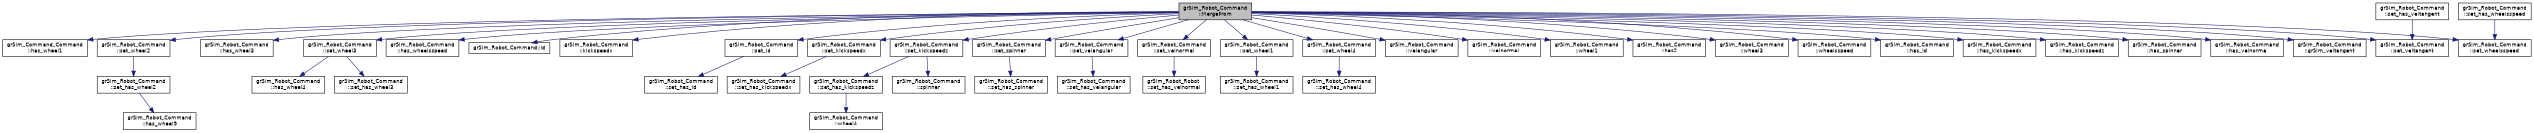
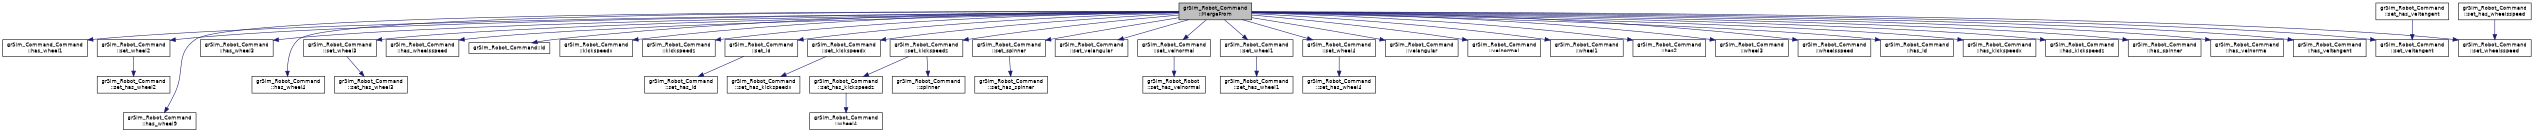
none -> (679, 48)
(2330, 48) -> (2330, 48)
(316, 65) -> (721, 14)
(1094, 85) -> none
(145, 101) -> (436, 19)
